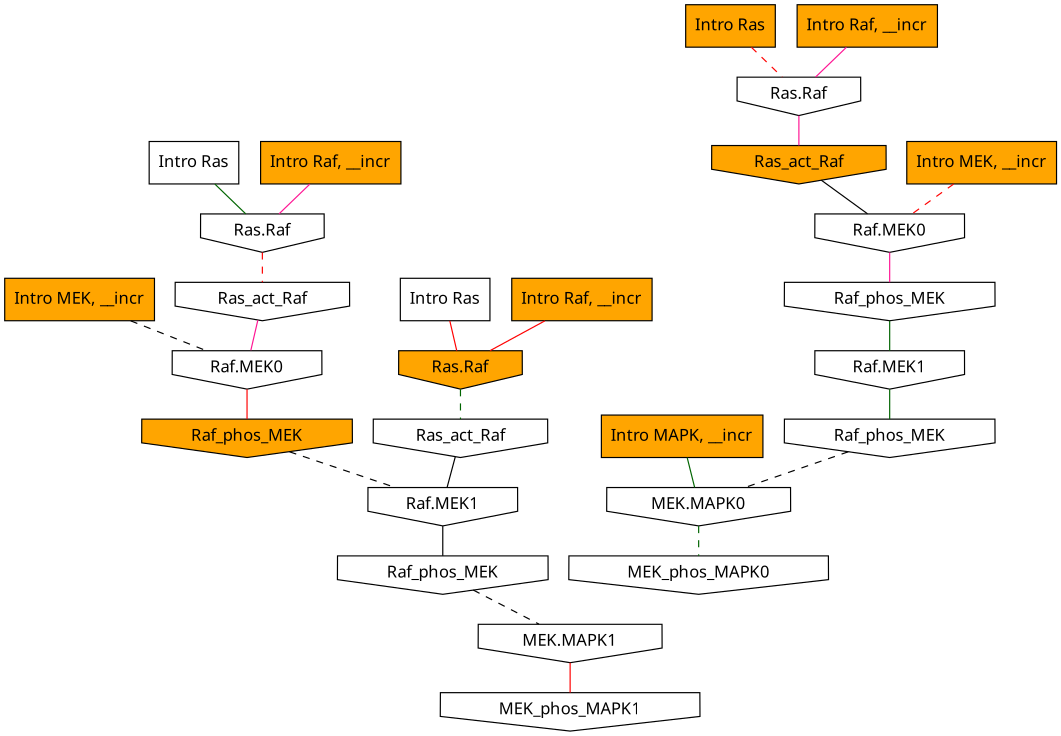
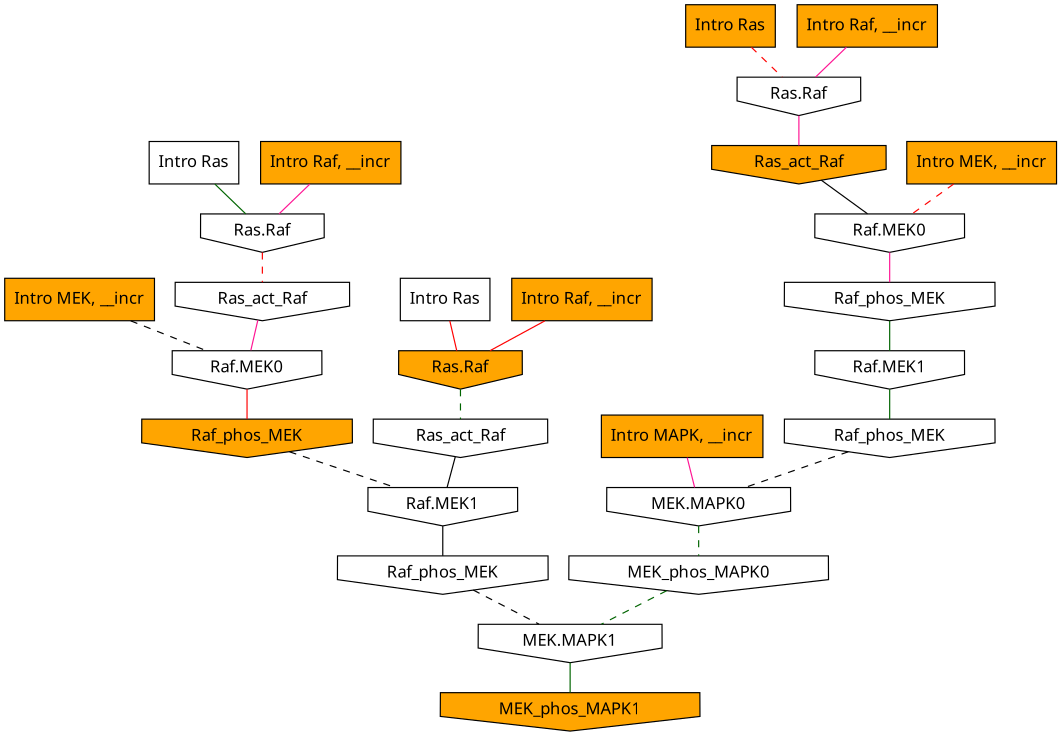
(691, 473) -> (691, 473)
none -> (634, 607)
(570, 678) -> (570, 678)
(570, 710) -> (570, 710)
